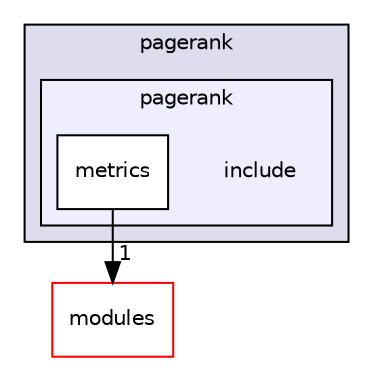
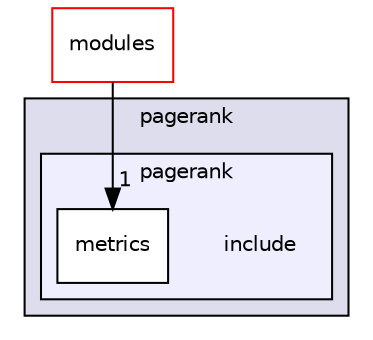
(113, 236) -> (113, 135)
